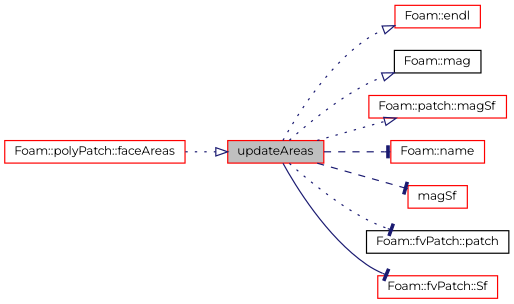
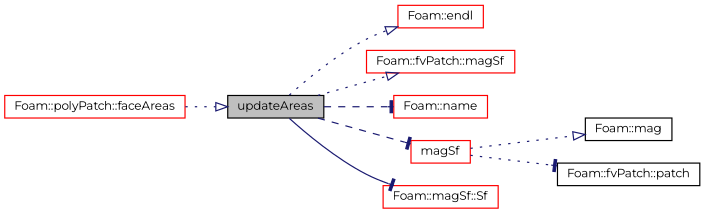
(333, 105) -> (522, 142)
(438, 107) -> (441, 62)
(276, 152) -> (276, 107)
(336, 200) -> (511, 160)
(438, 287) -> (441, 197)
